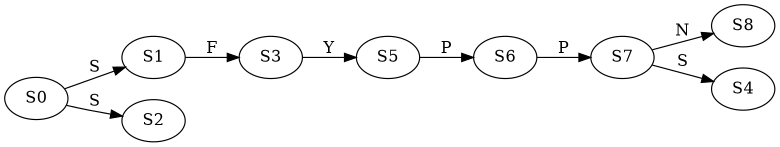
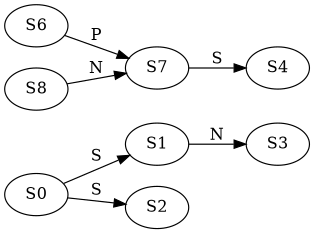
(677, 43) -> (91, 80)
(212, 49) -> (217, 135)
(388, 57) -> none
